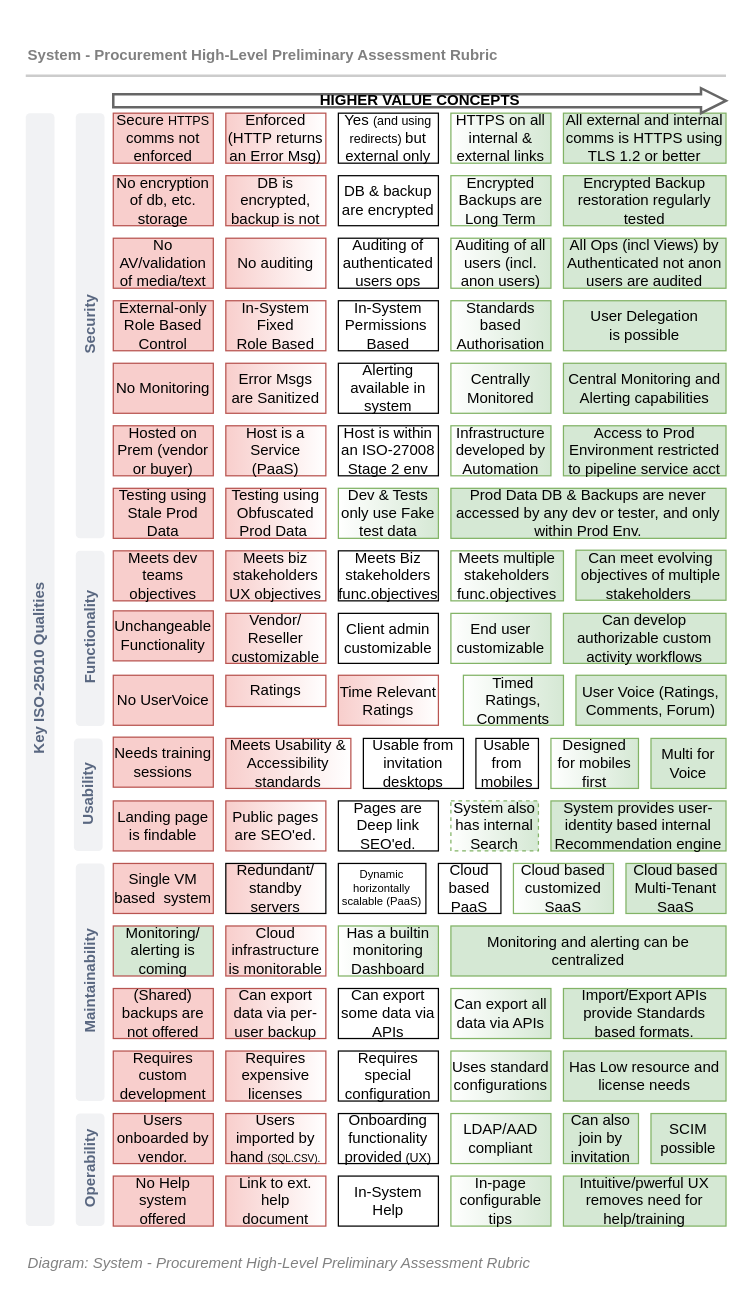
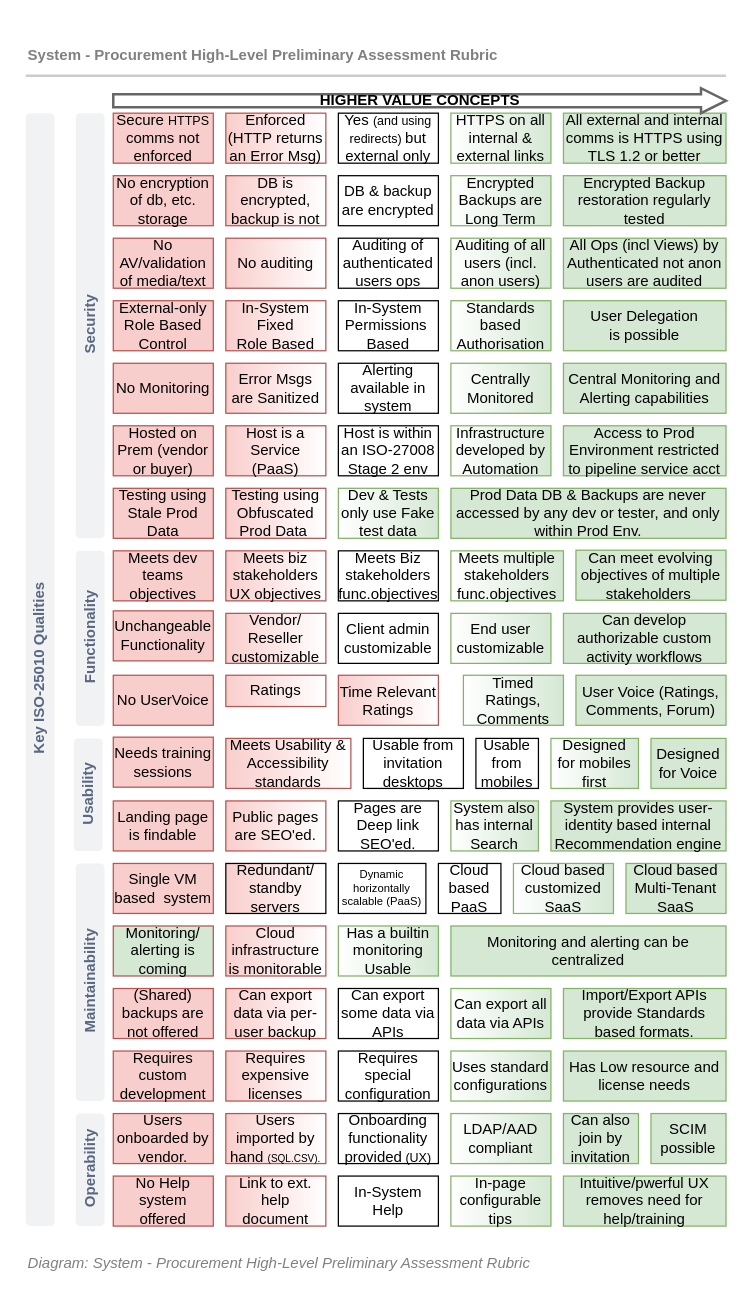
(688, 763) -> (688, 763)
(494, 826) -> (494, 826)
(388, 951) -> (388, 951)
